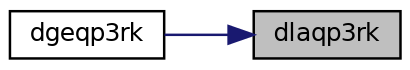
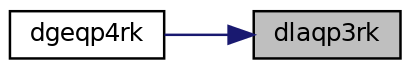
(87, 35) -> (87, 35)
